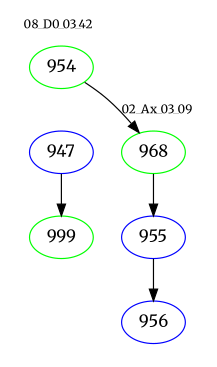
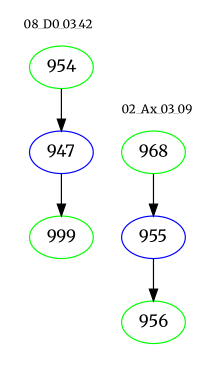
(120, 111) -> (61, 104)
(153, 322) -> (153, 322)
